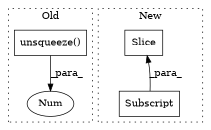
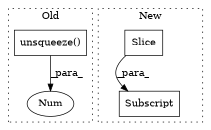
(150, 77) -> (116, 70)
